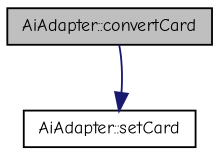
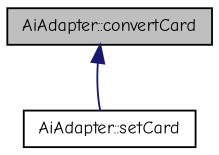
(122, 69) -> (98, 87)
